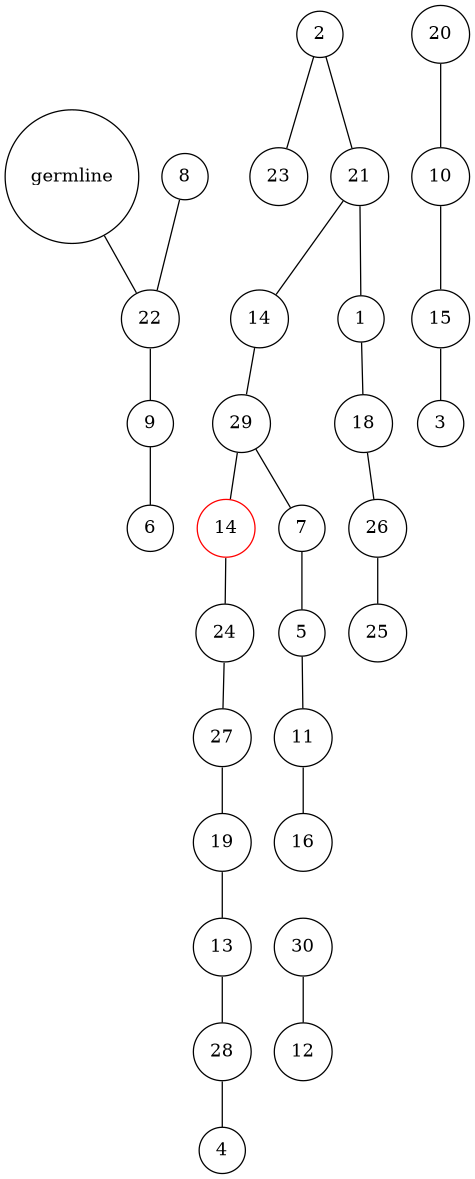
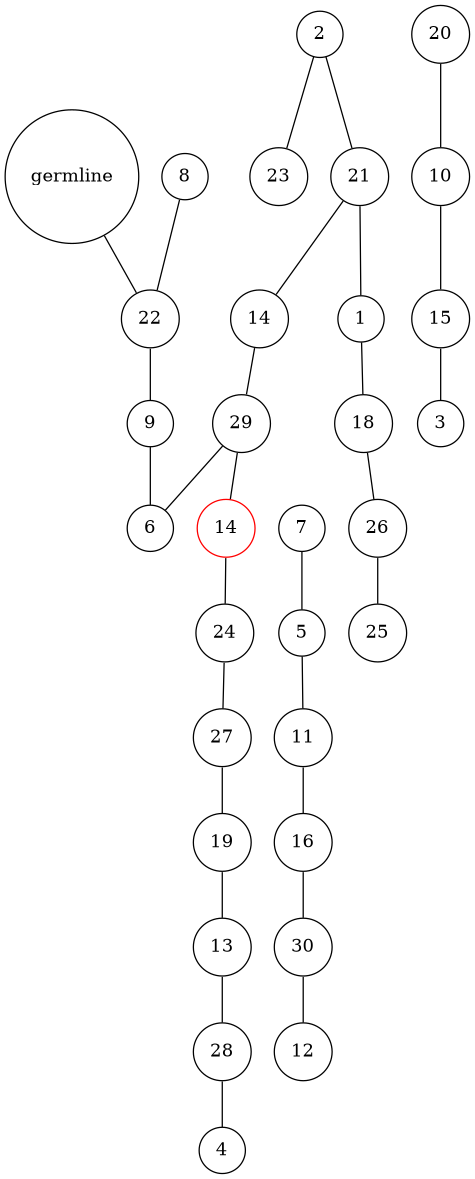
(273, 478) -> (194, 478)
none -> (303, 895)
